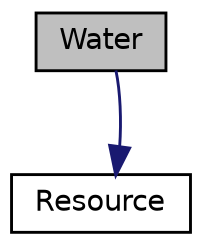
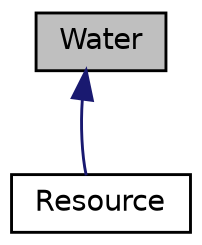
(120, 108) -> (82, 137)
